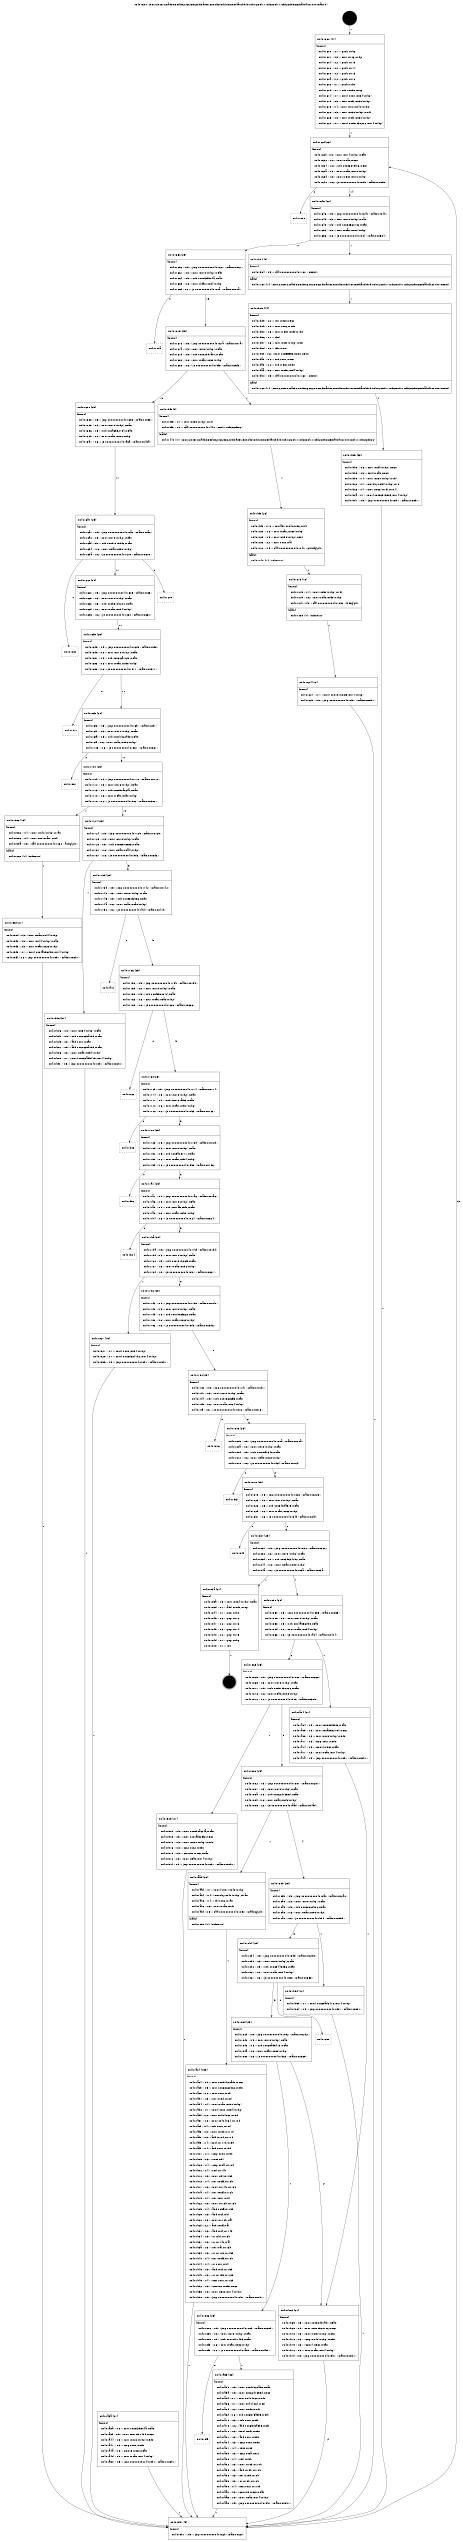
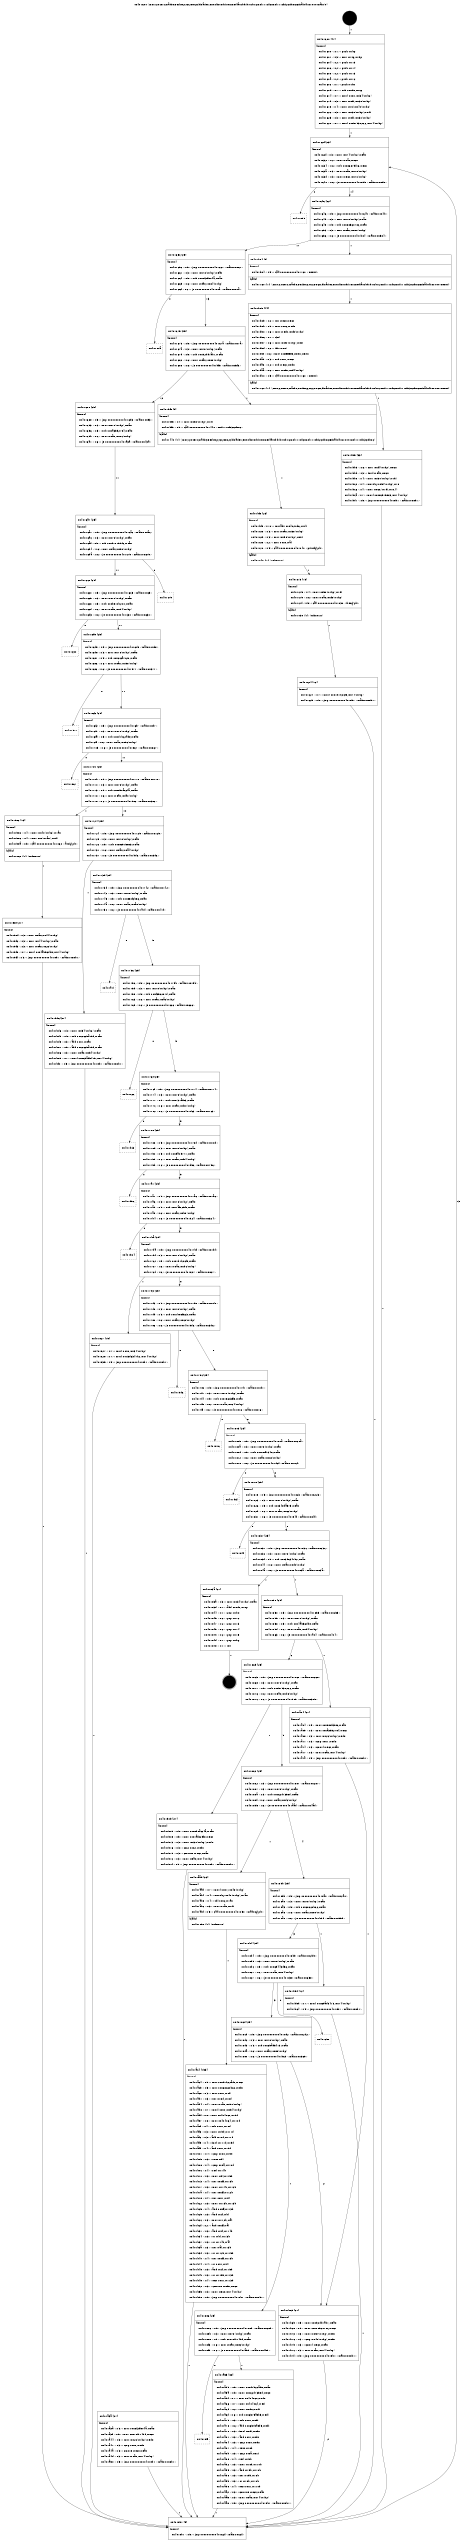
(65, 600) -> (78, 631)
(127, 865) -> none
none -> (177, 1392)
